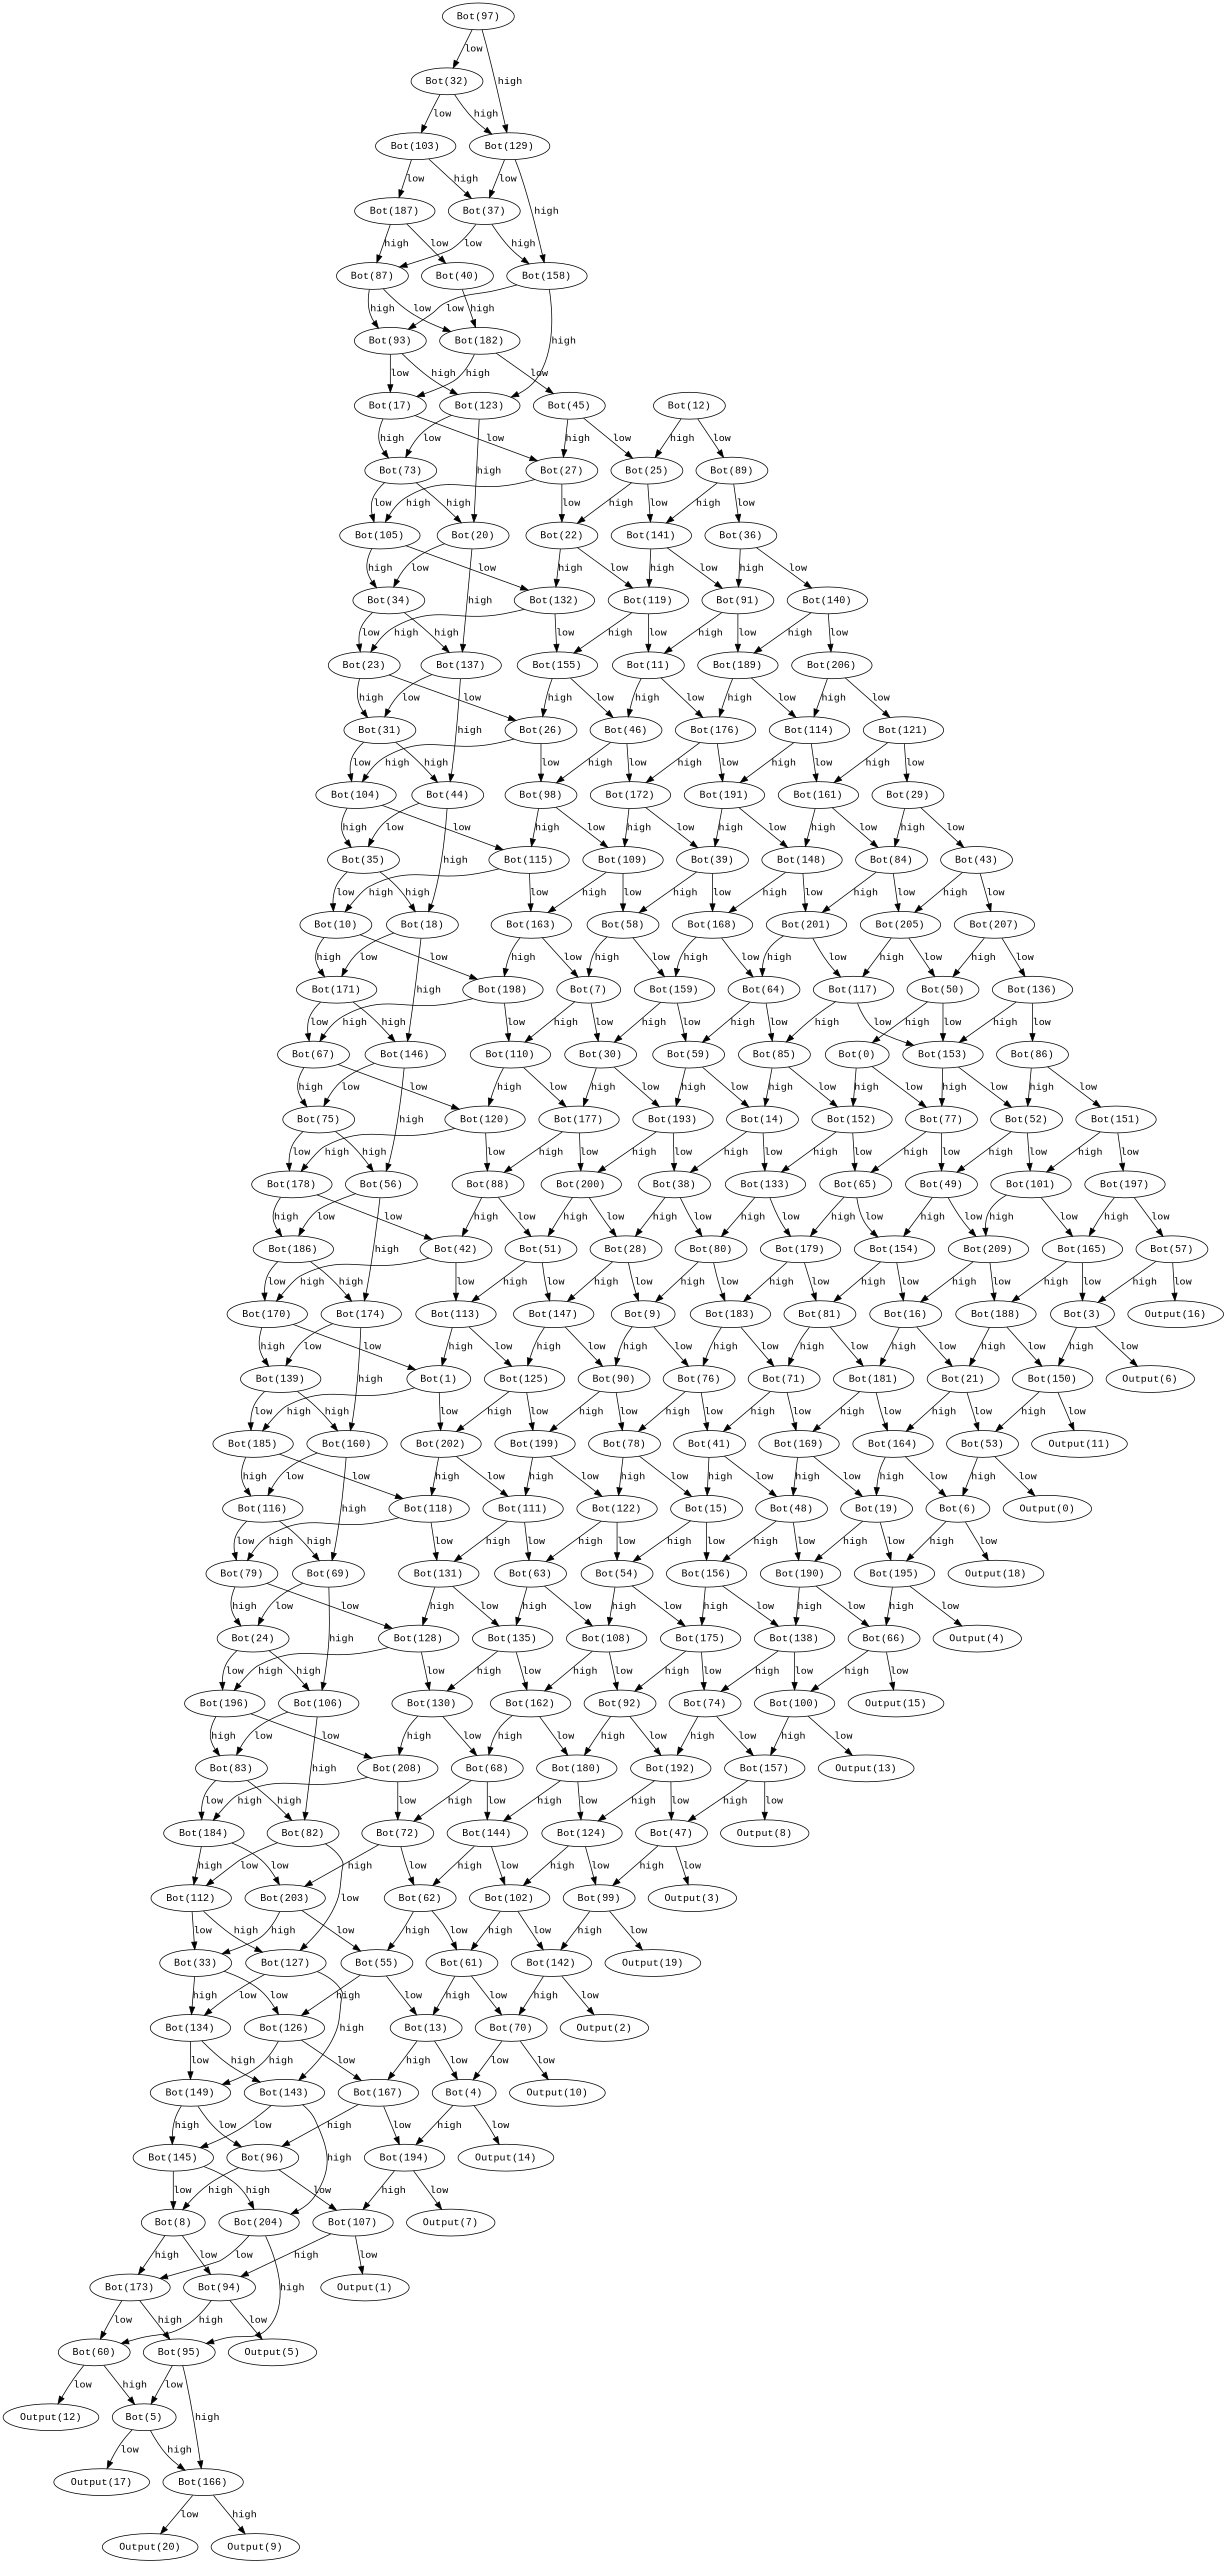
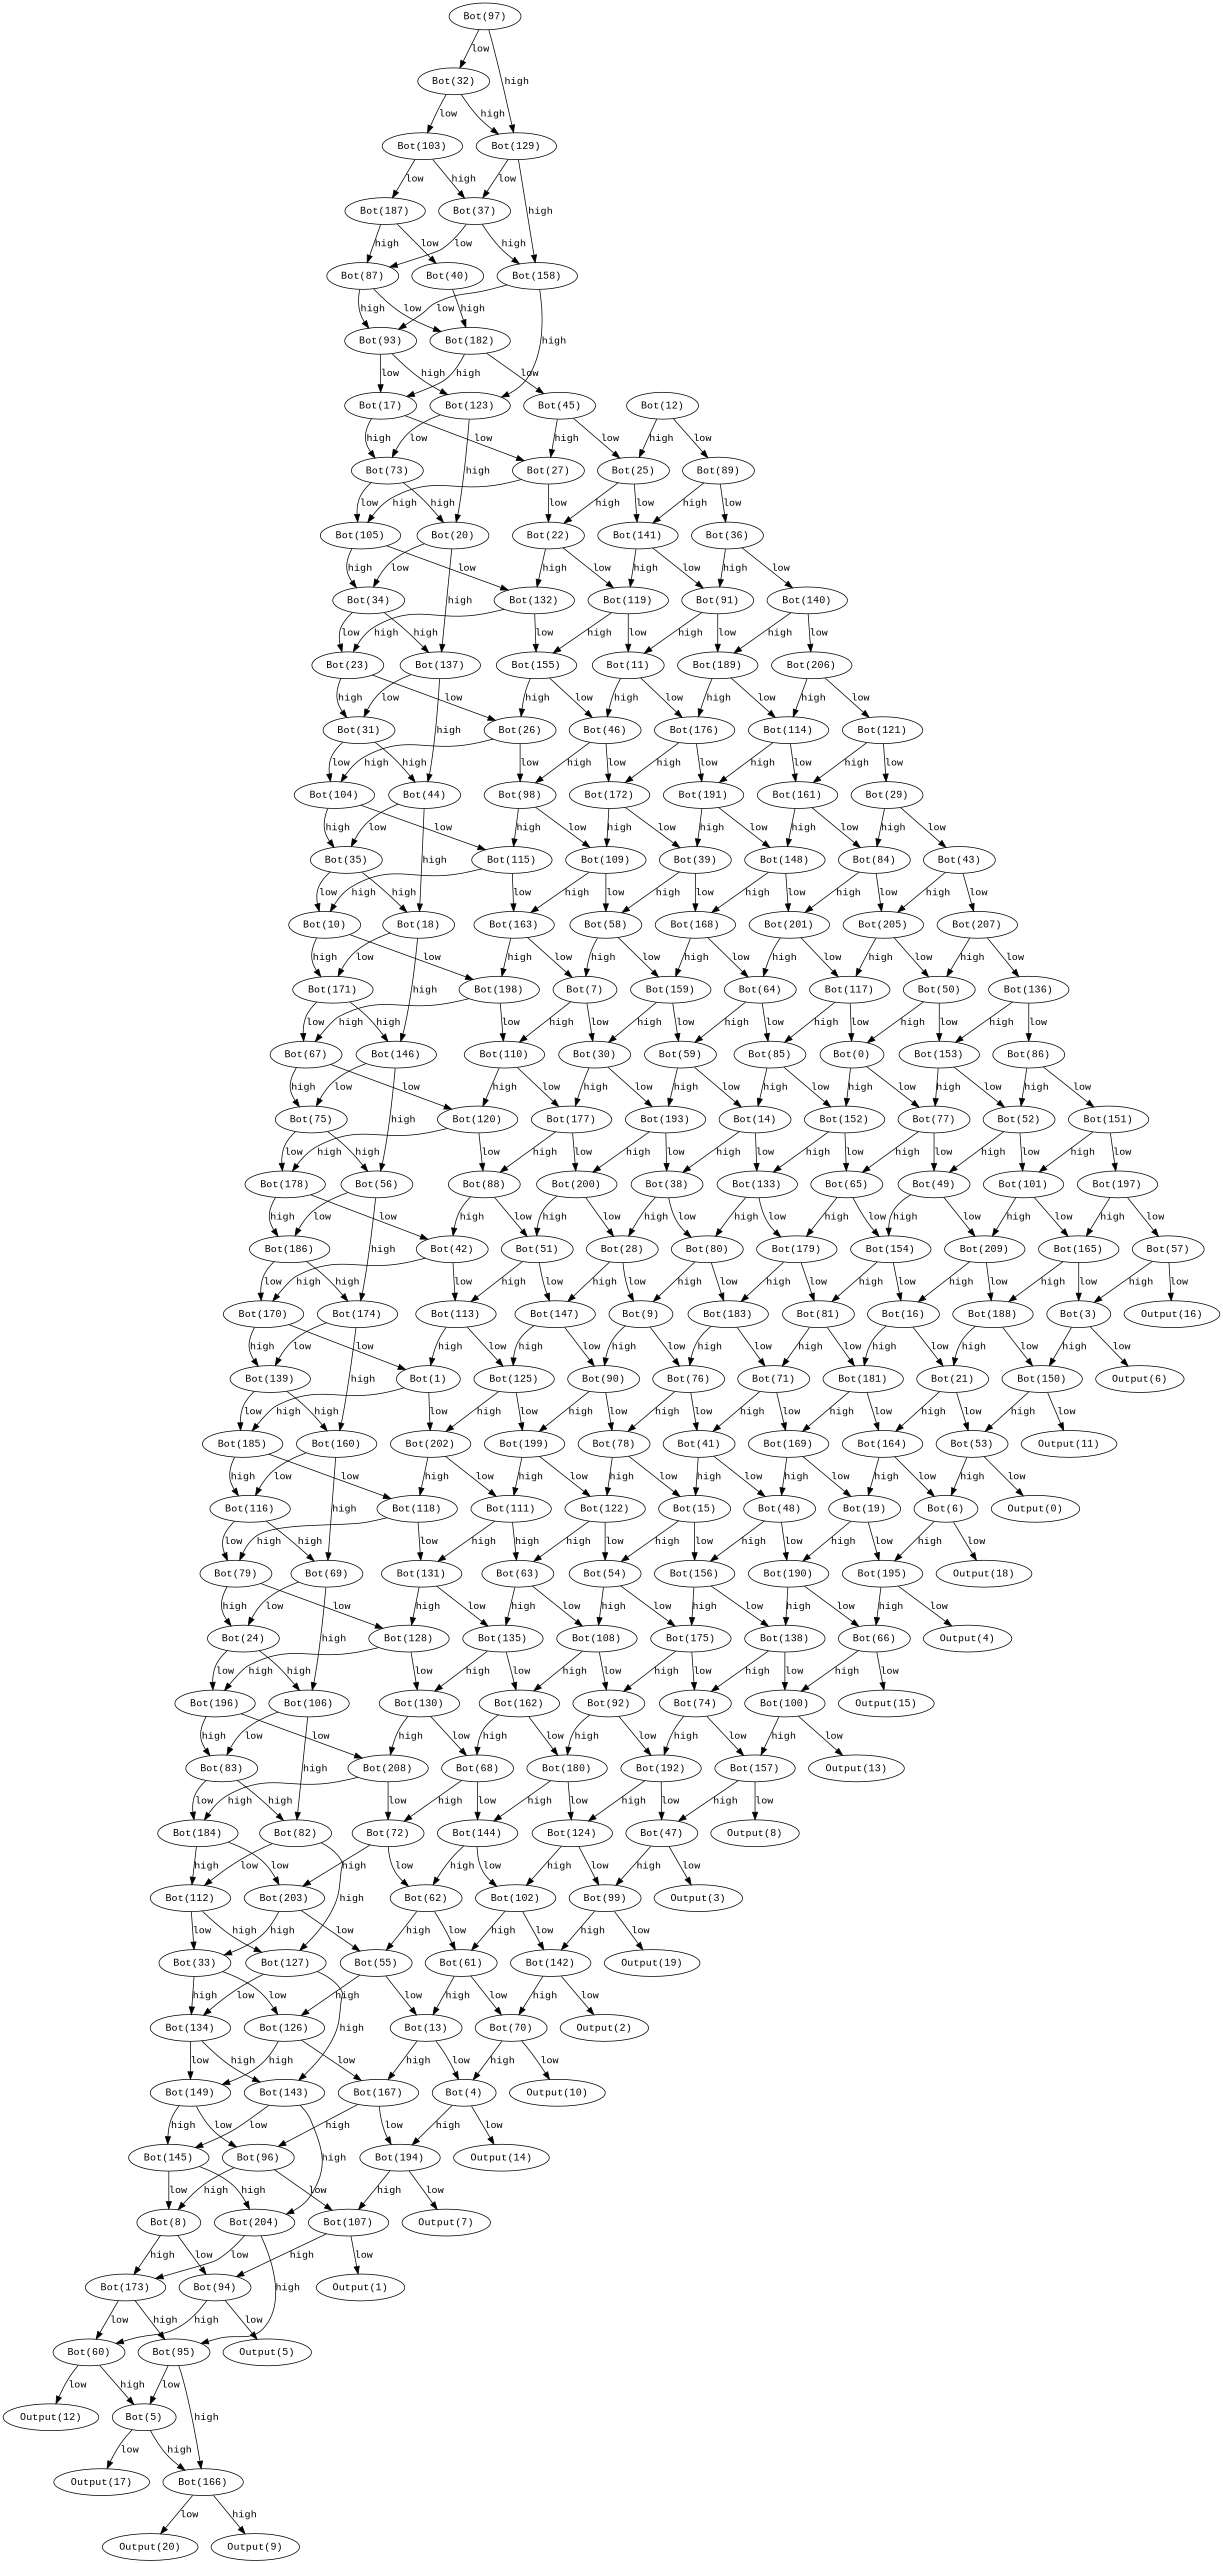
(876, 1030) -> (851, 1018)
(536, 1541) -> (528, 1541)
(350, 1898) -> (352, 1898)
(500, 2060) -> (503, 2060)
